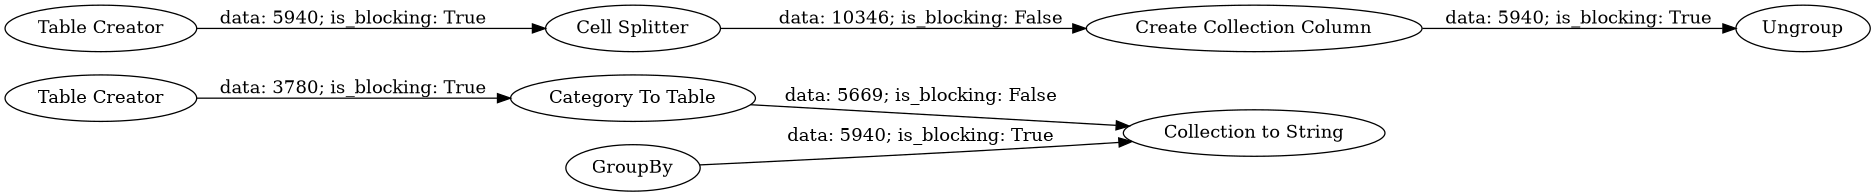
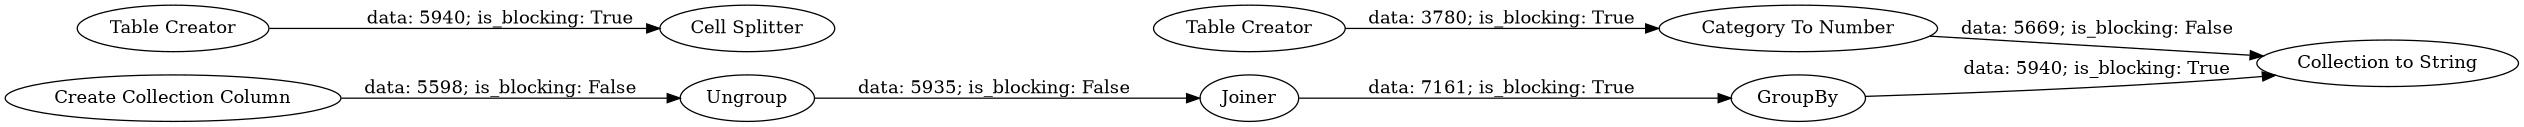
(1579, 19) -> (500, 88)
(897, 28) -> none
(633, 98) -> (1798, 28)
none -> (1249, 98)
